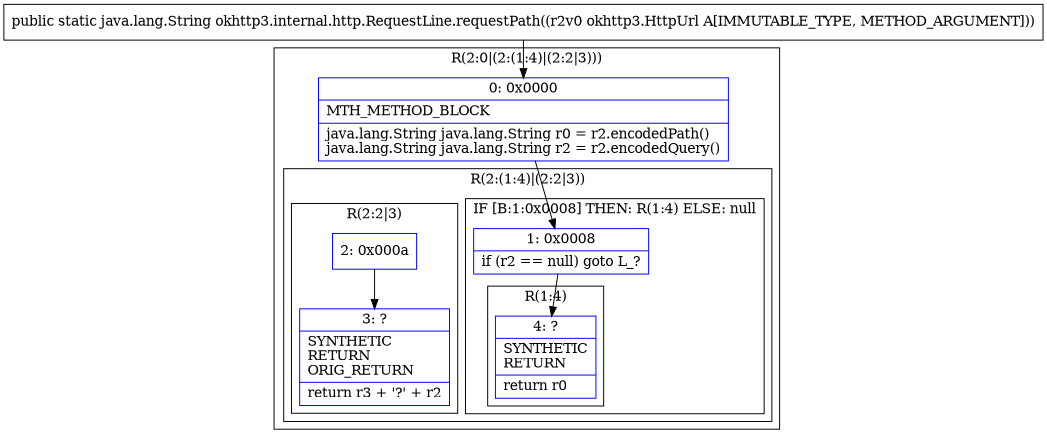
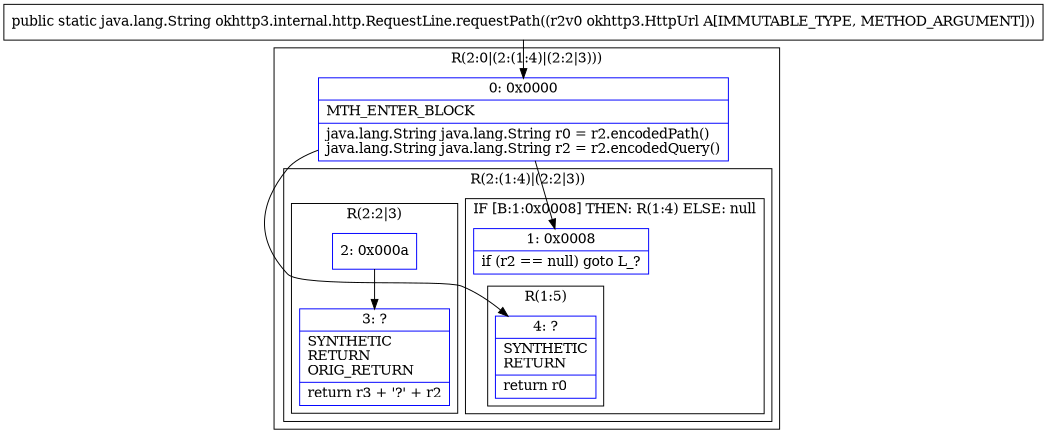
(408, 111) -> (401, 111)
(555, 293) -> (320, 281)
(546, 297) -> (546, 297)
